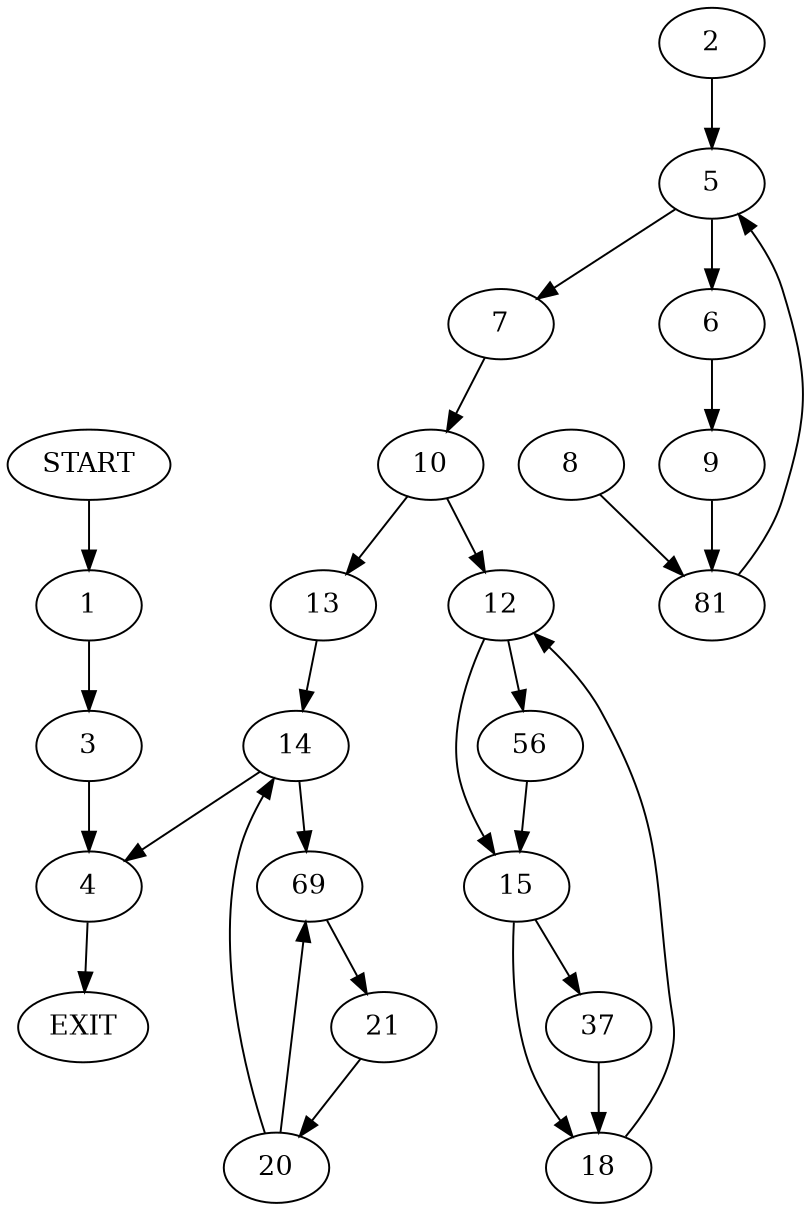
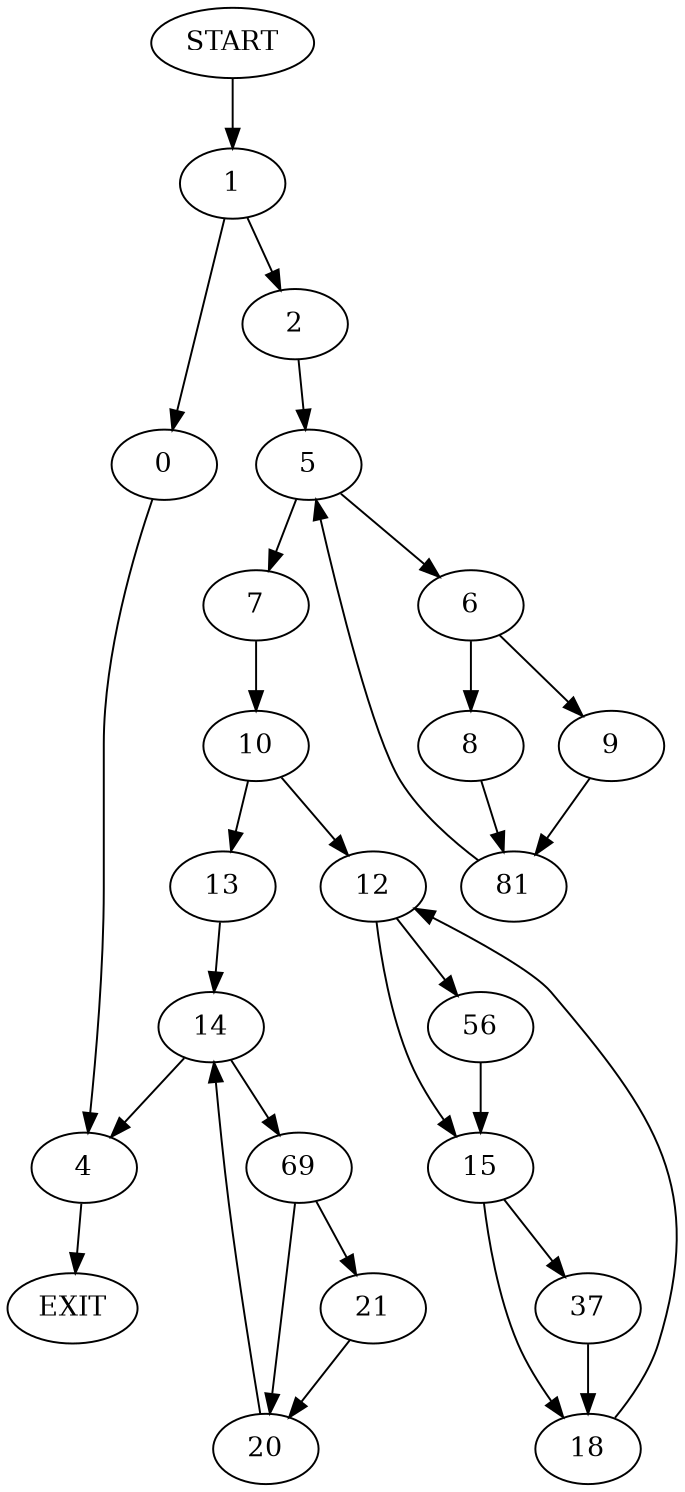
none -> (260, 245)
none -> (471, 666)
(89, 746) -> (164, 465)
(292, 1037) -> (284, 1298)
